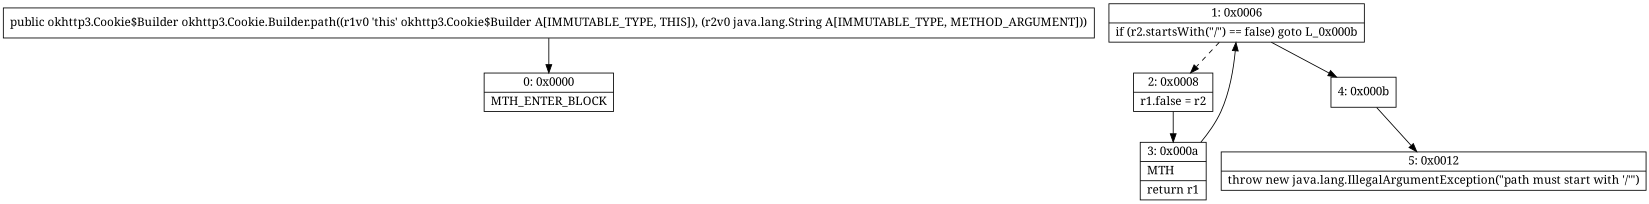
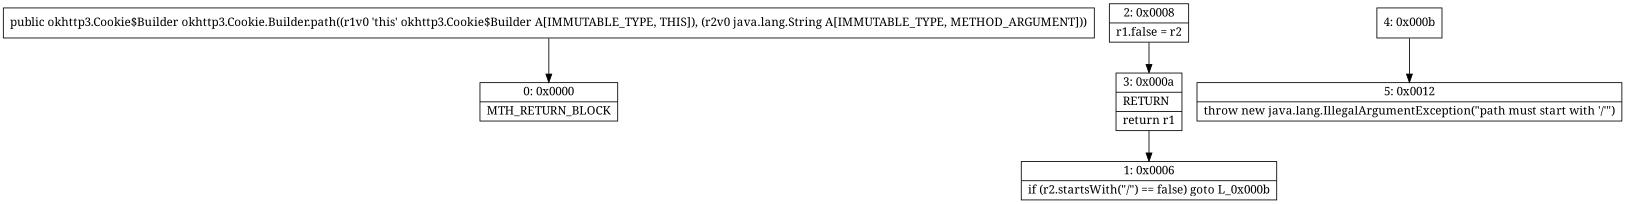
(1208, 54) -> none
(1300, 58) -> none
(549, 101) -> (549, 111)
(1161, 171) -> (1146, 101)
